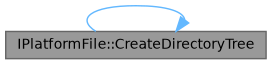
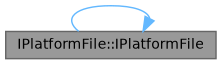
(136, 45) -> (111, 45)
